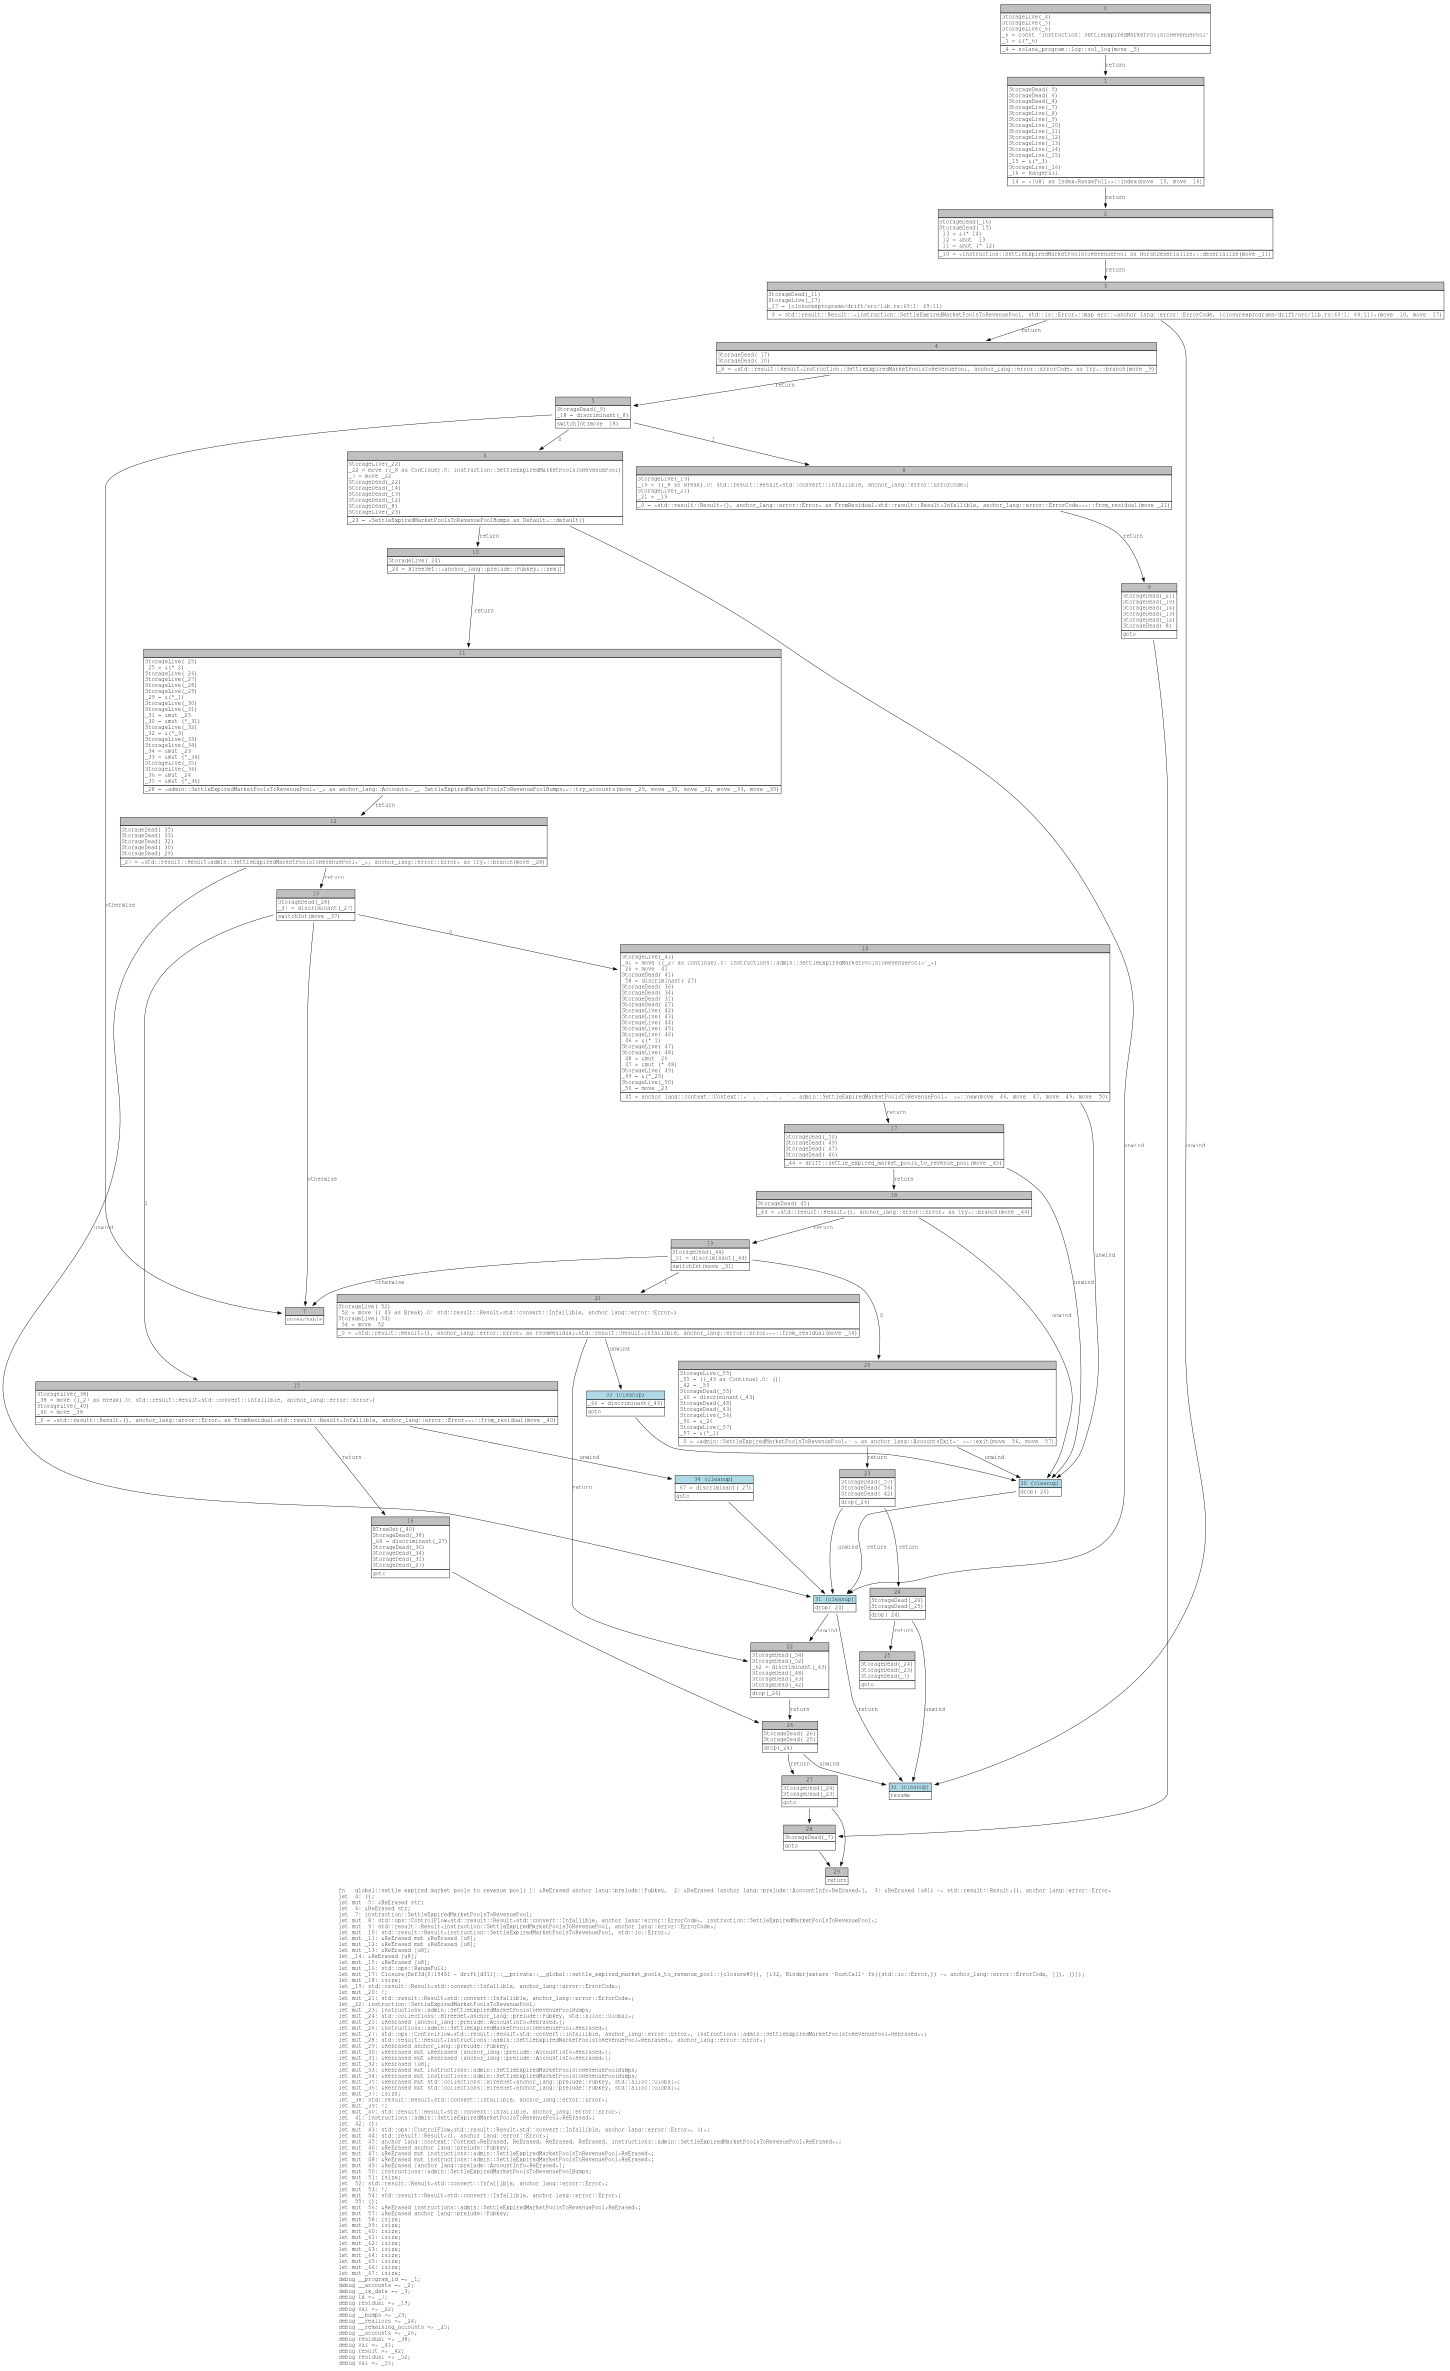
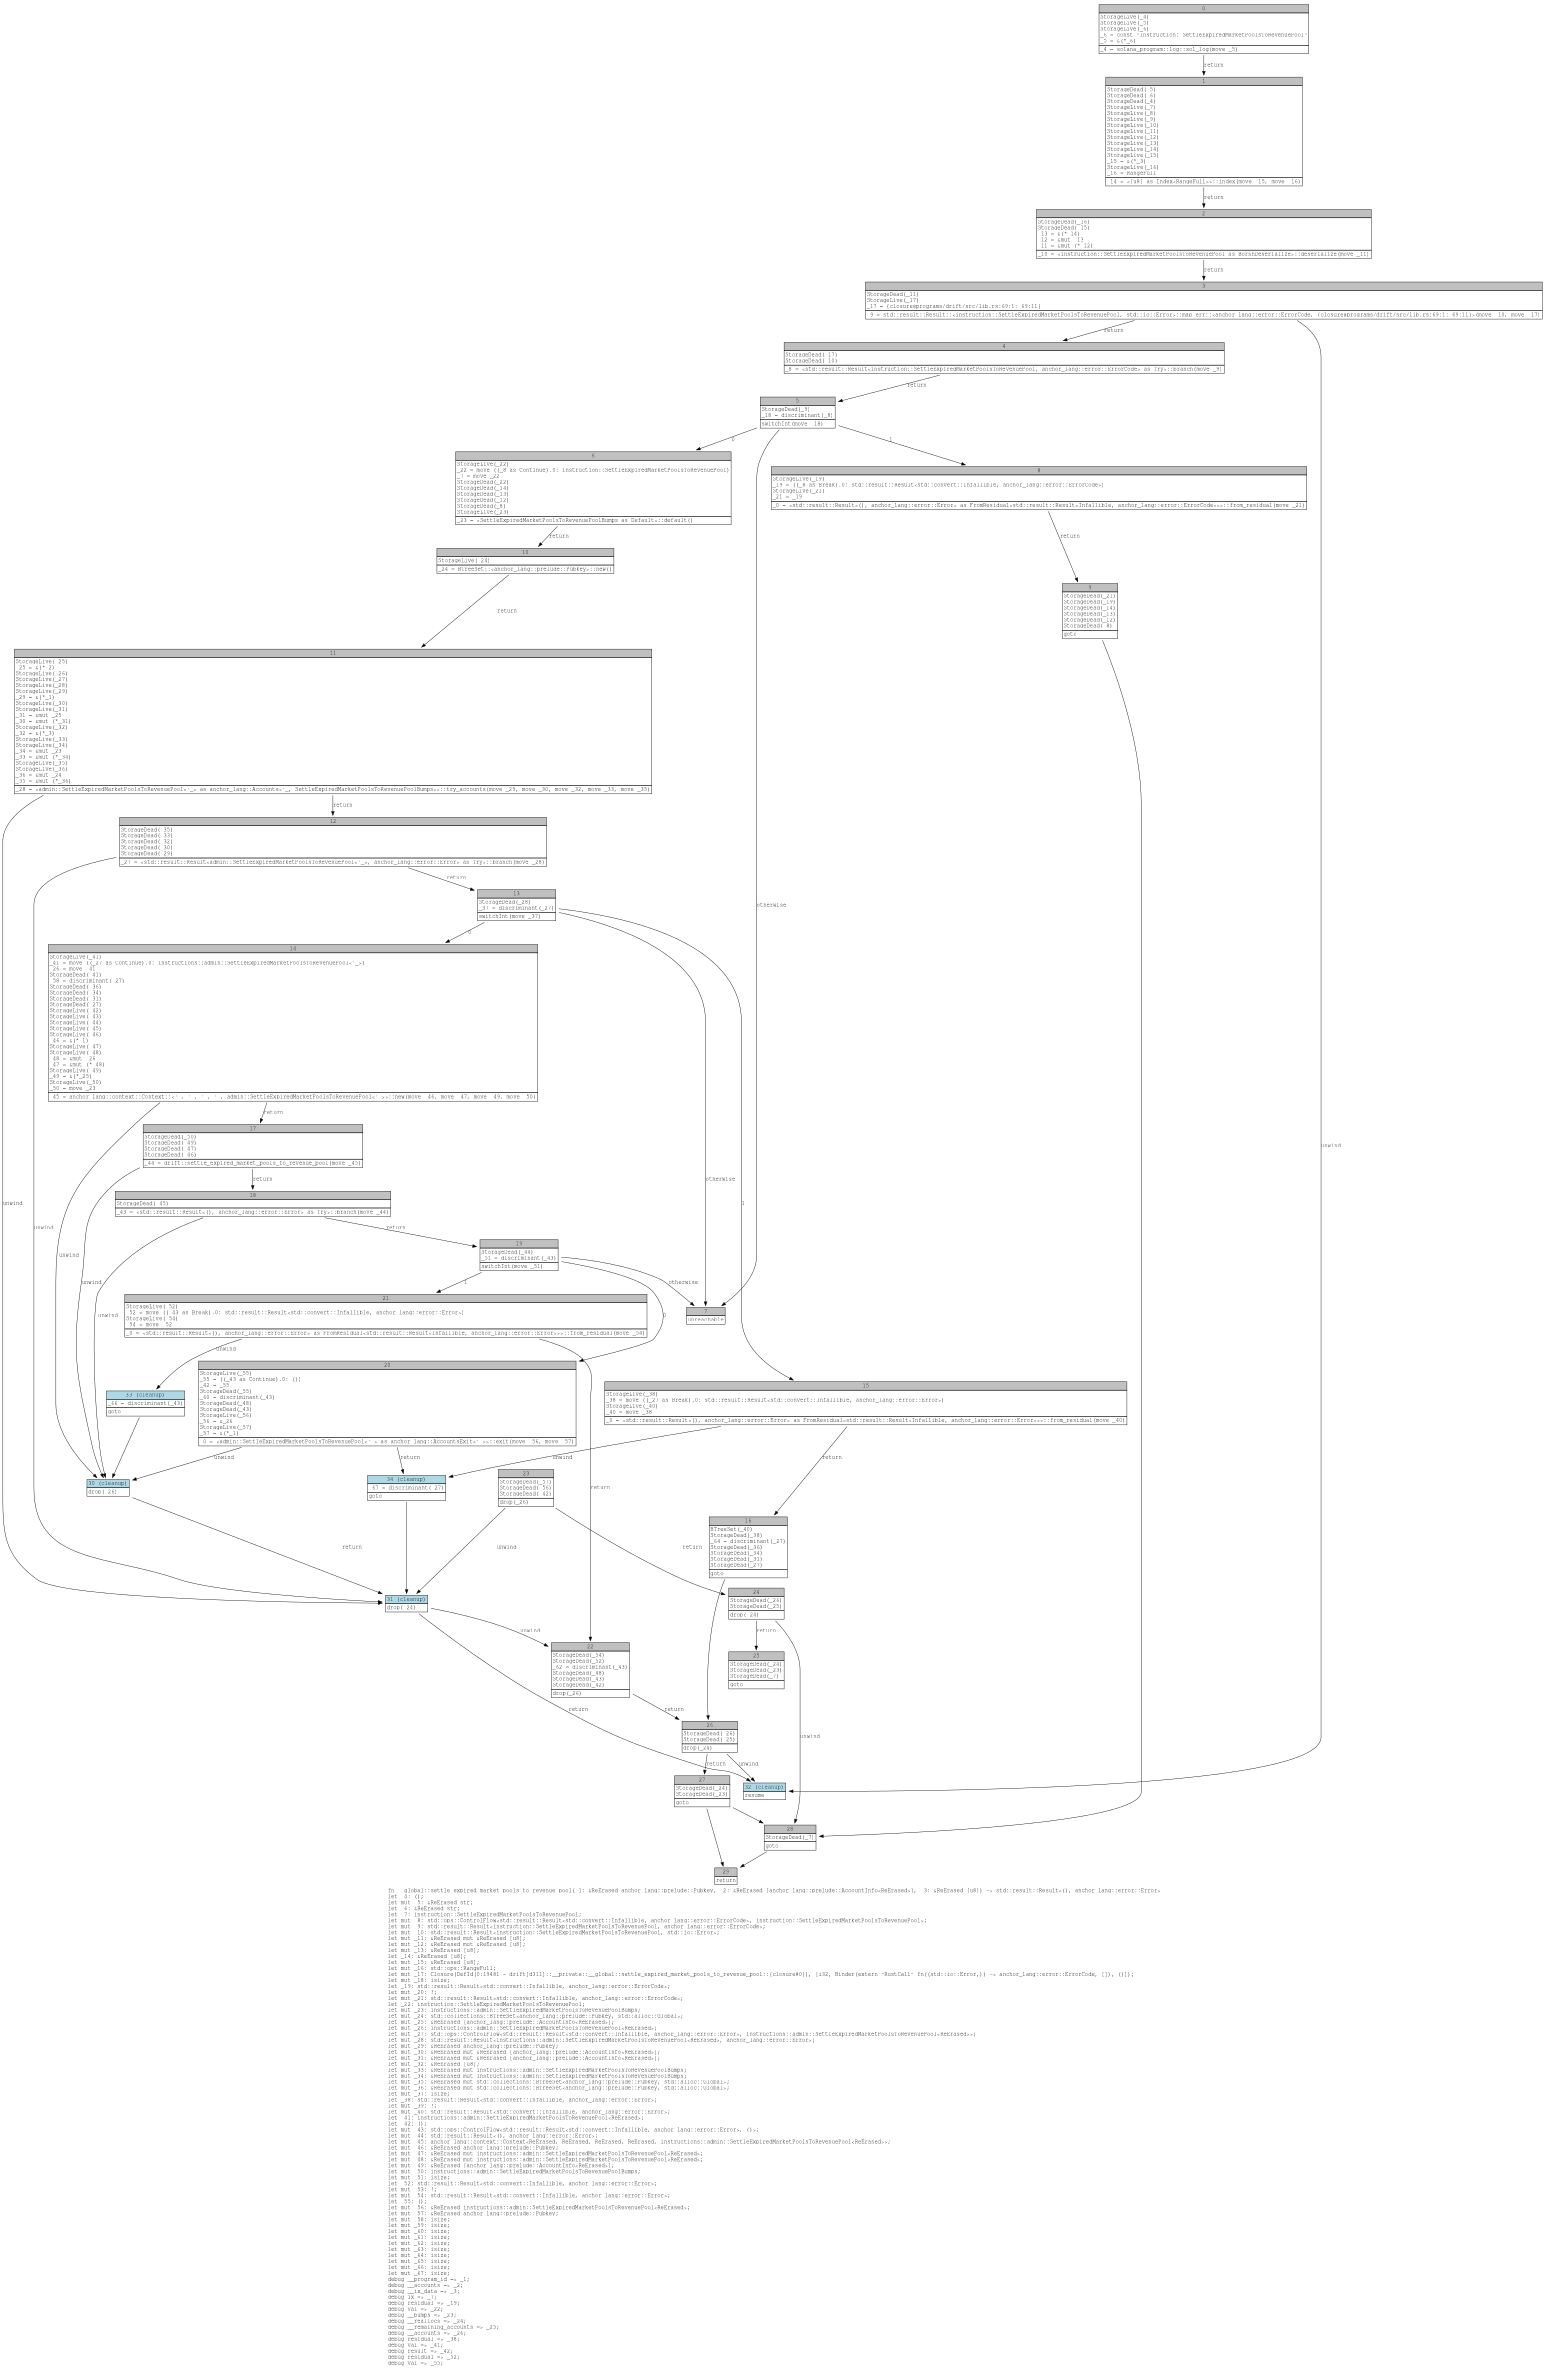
(1133, 1024) -> (3, 1356)
(867, 1456) -> (400, 1459)
(925, 1698) -> (800, 1717)
